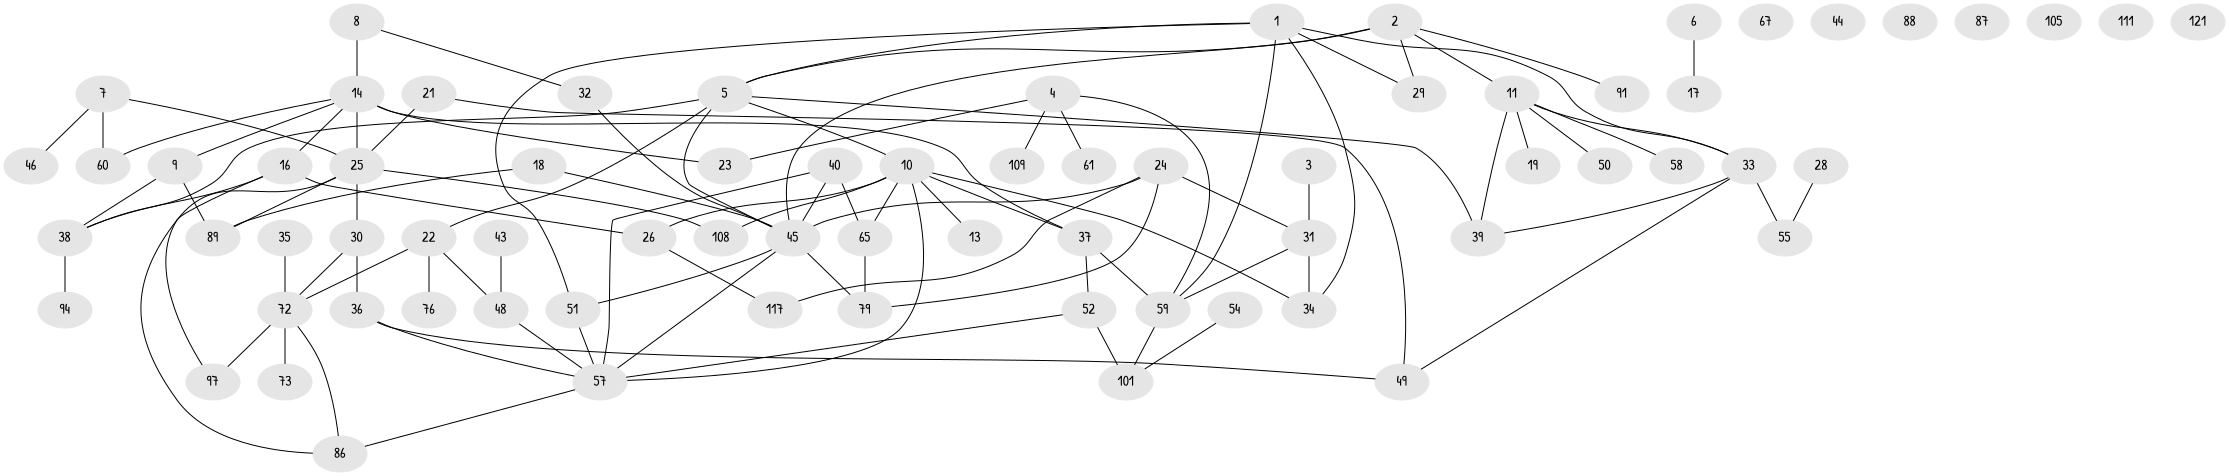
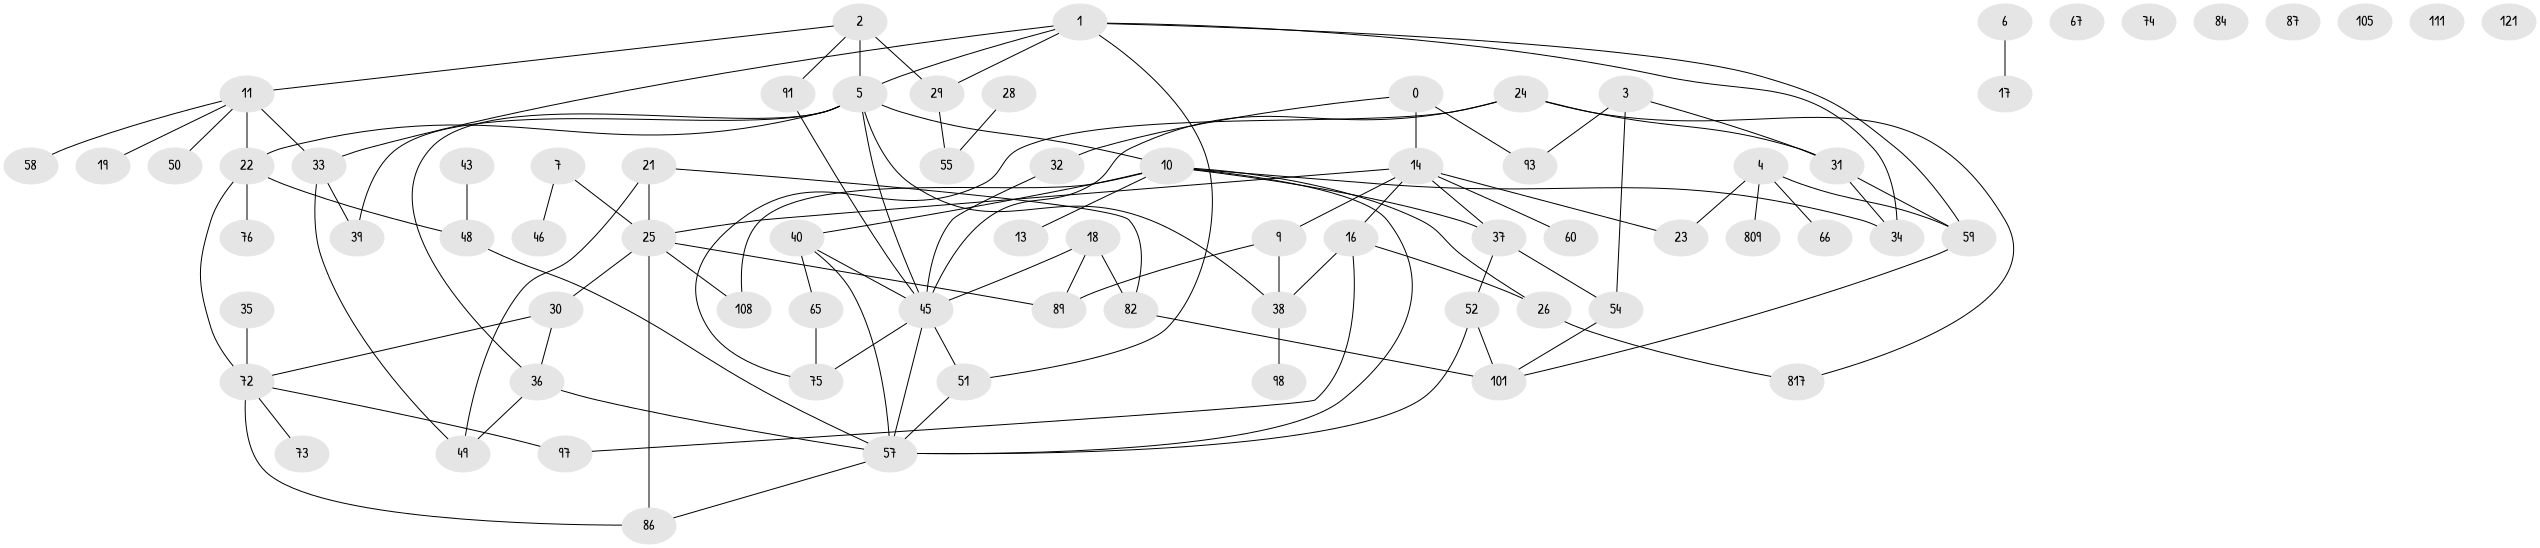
(357, 22) -> (1416, 94)
(1838, 22) -> (2149, 22)
(1910, 22) -> (2221, 22)
(1039, 67) -> (853, 204)
(103, 130) -> none
none -> (440, 142)
(1017, 166) -> (1753, 238)
(1089, 166) -> (1825, 238)
(1493, 166) -> (247, 130)
none -> (1530, 166)
(887, 201) -> (951, 211)
none -> (1621, 202)
(1767, 202) -> (942, 130)
(1124, 274) -> (1557, 274)
(65, 310) -> (1279, 382)
(775, 310) -> (1797, 382)
(865, 310) -> (816, 382)
none -> (1131, 310)
